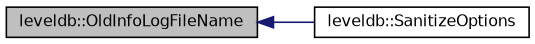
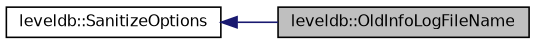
(294, 22) -> (258, 22)
